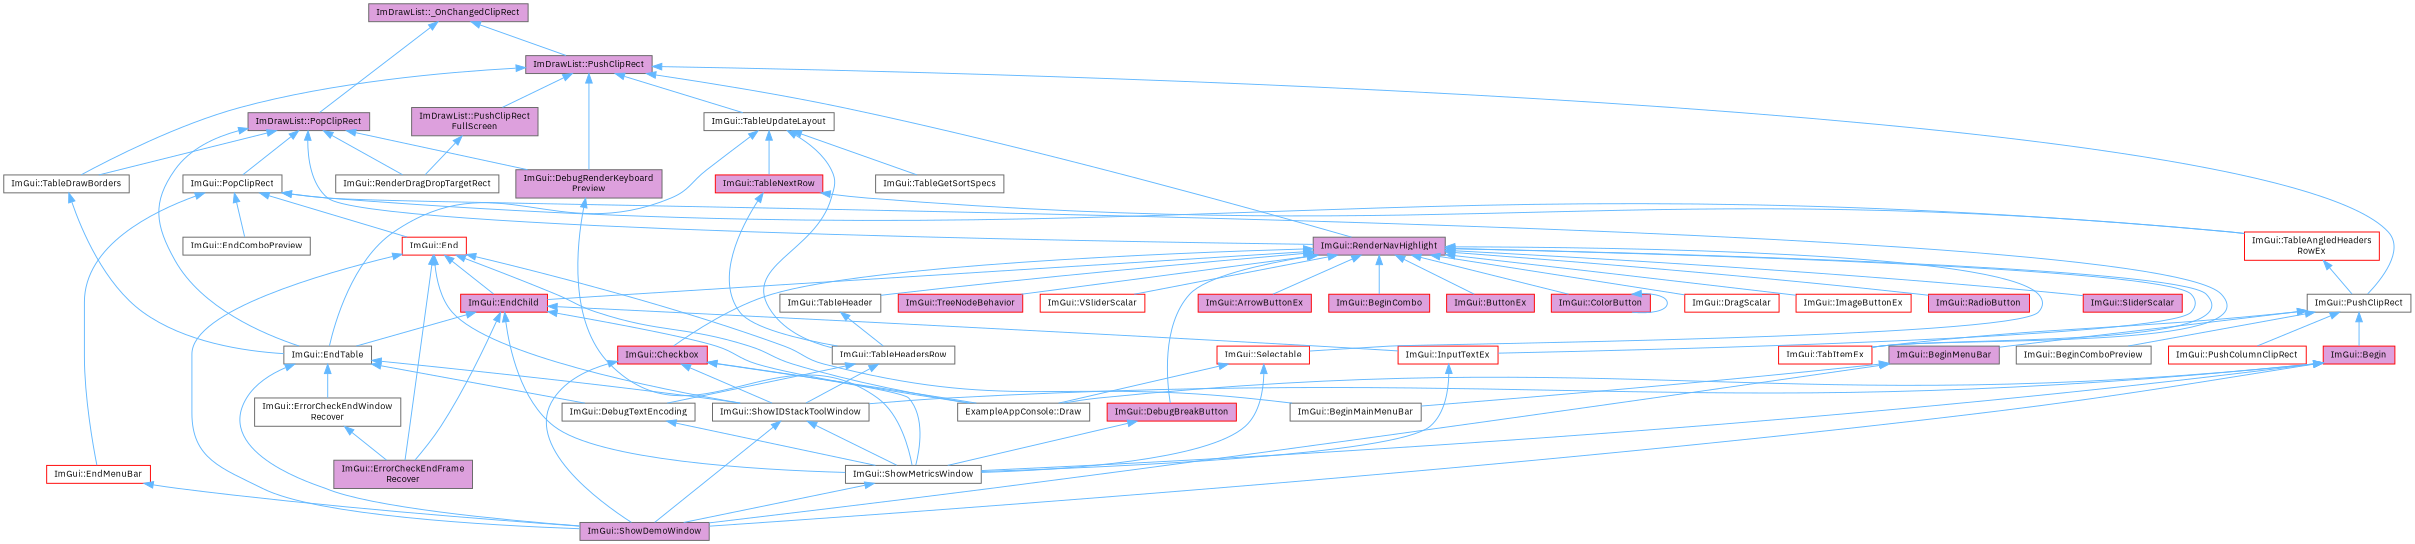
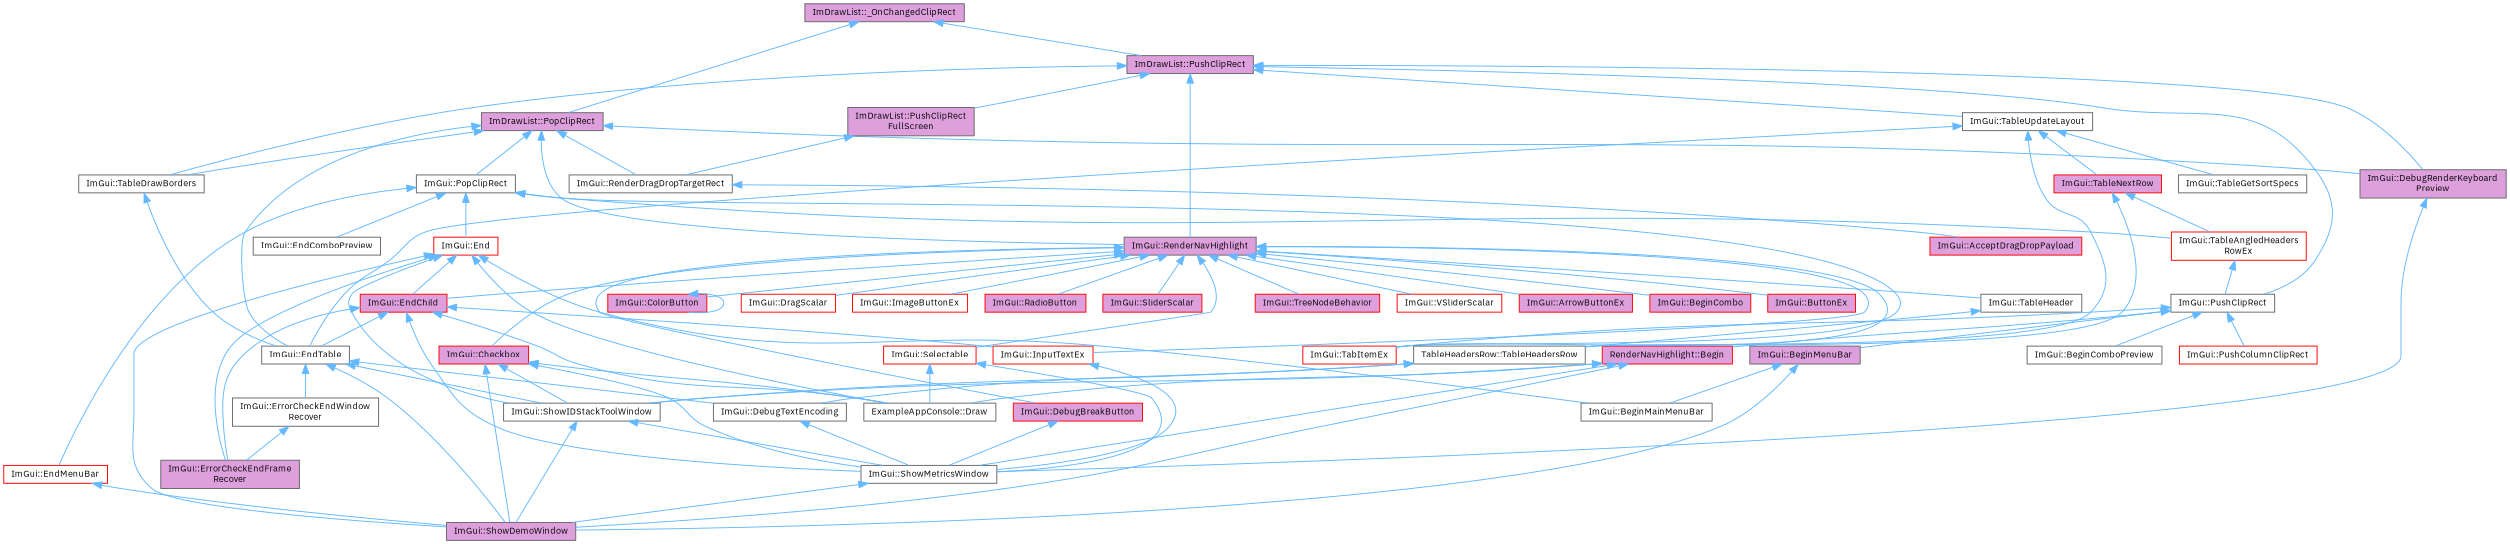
none -> (2006, 246)
(894, 355) -> (1499, 355)
(2359, 355) -> (1667, 355)
